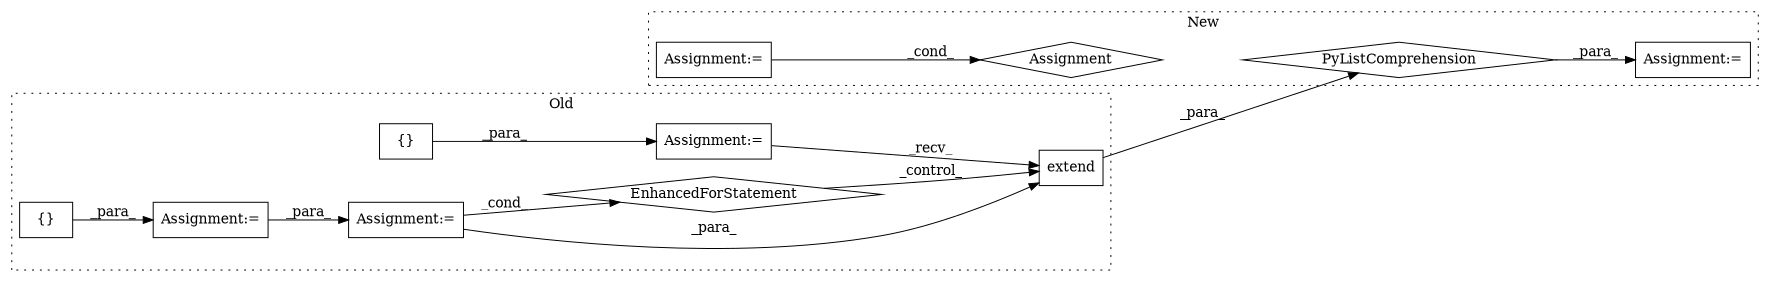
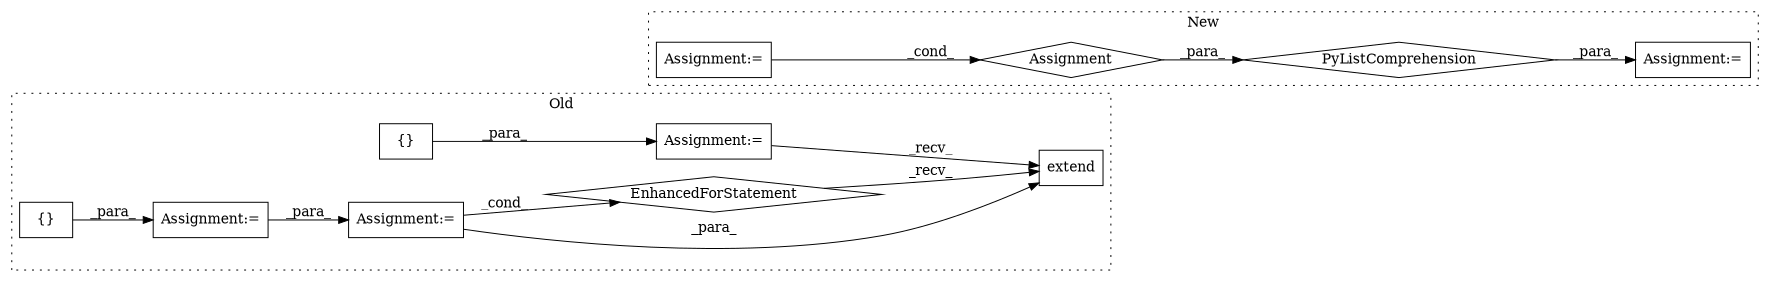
(1226, 117) -> (1198, 60)
(931, 171) -> (931, 171)
